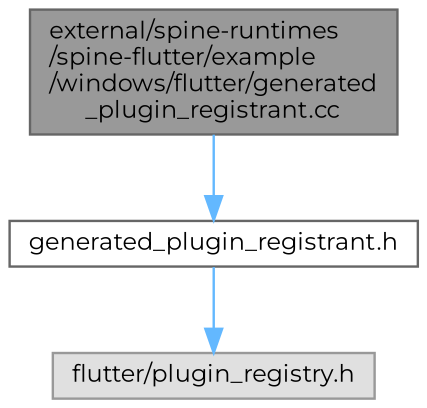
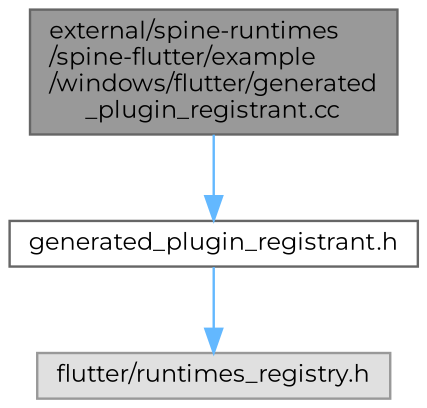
(214, 376) -> (214, 376)
